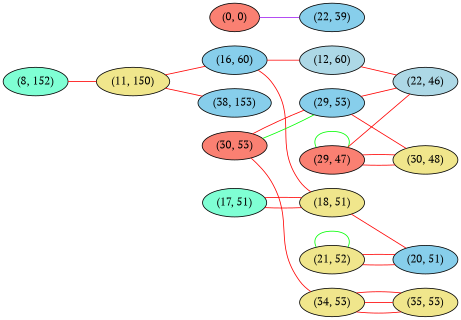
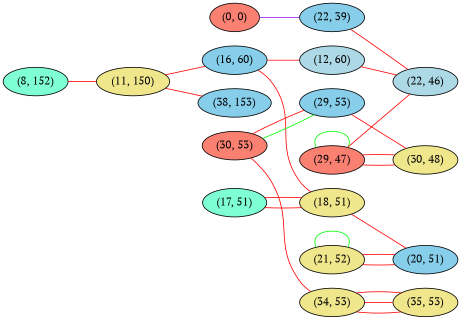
(379, 92) -> (379, 49)
